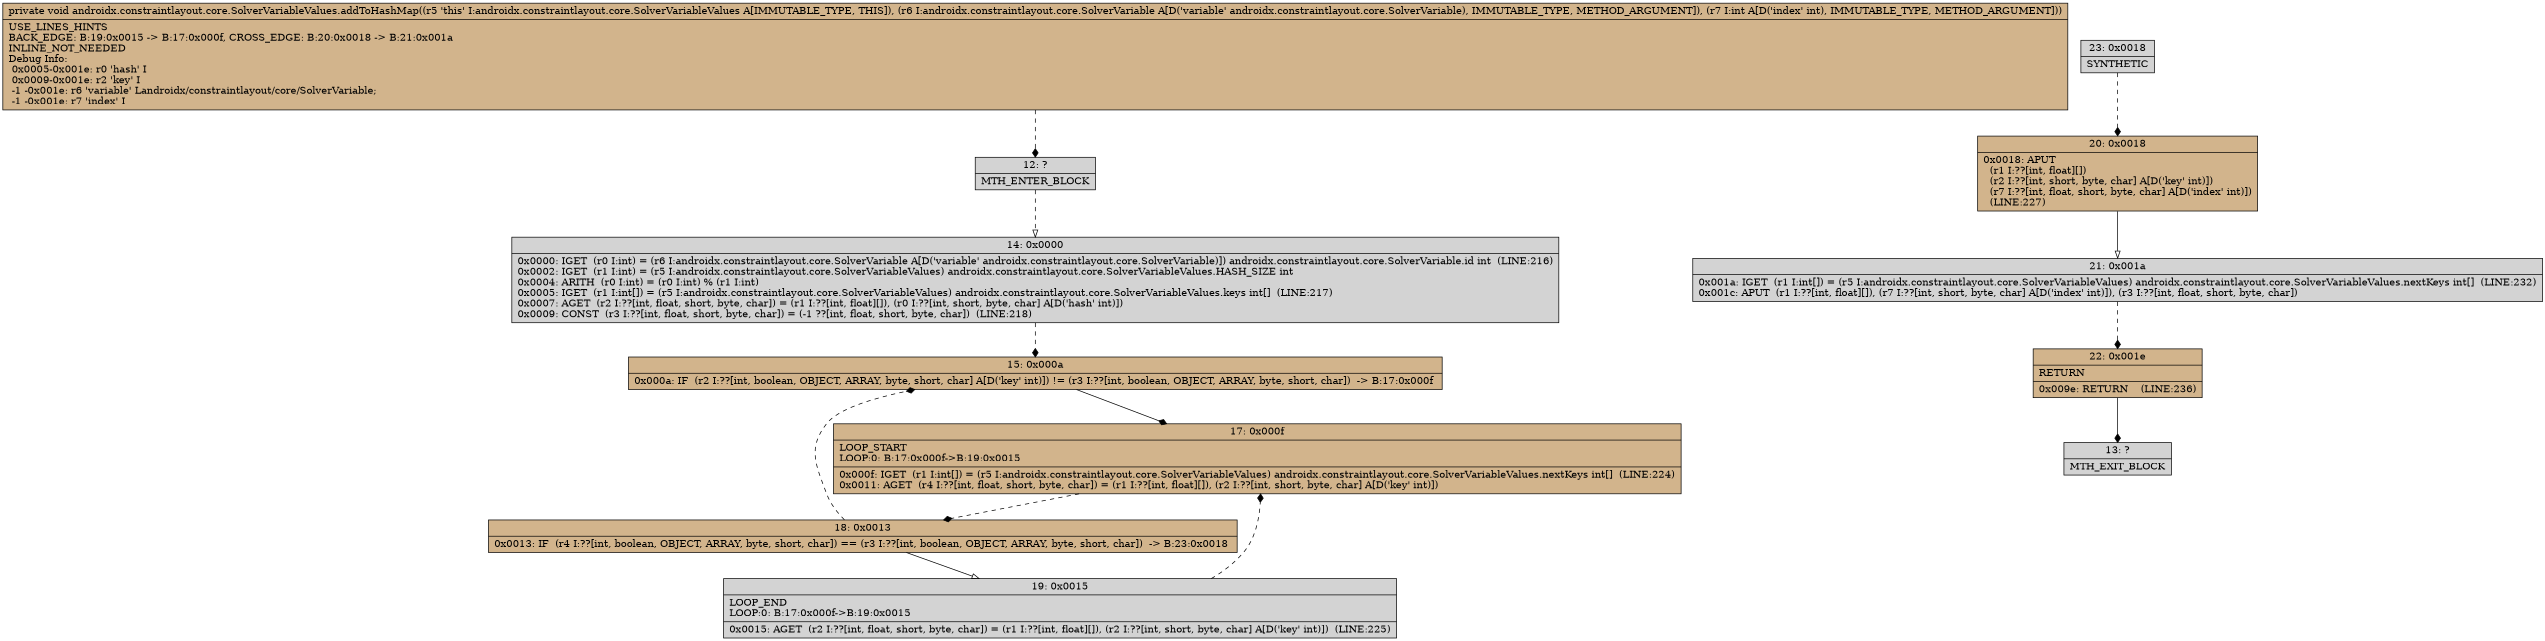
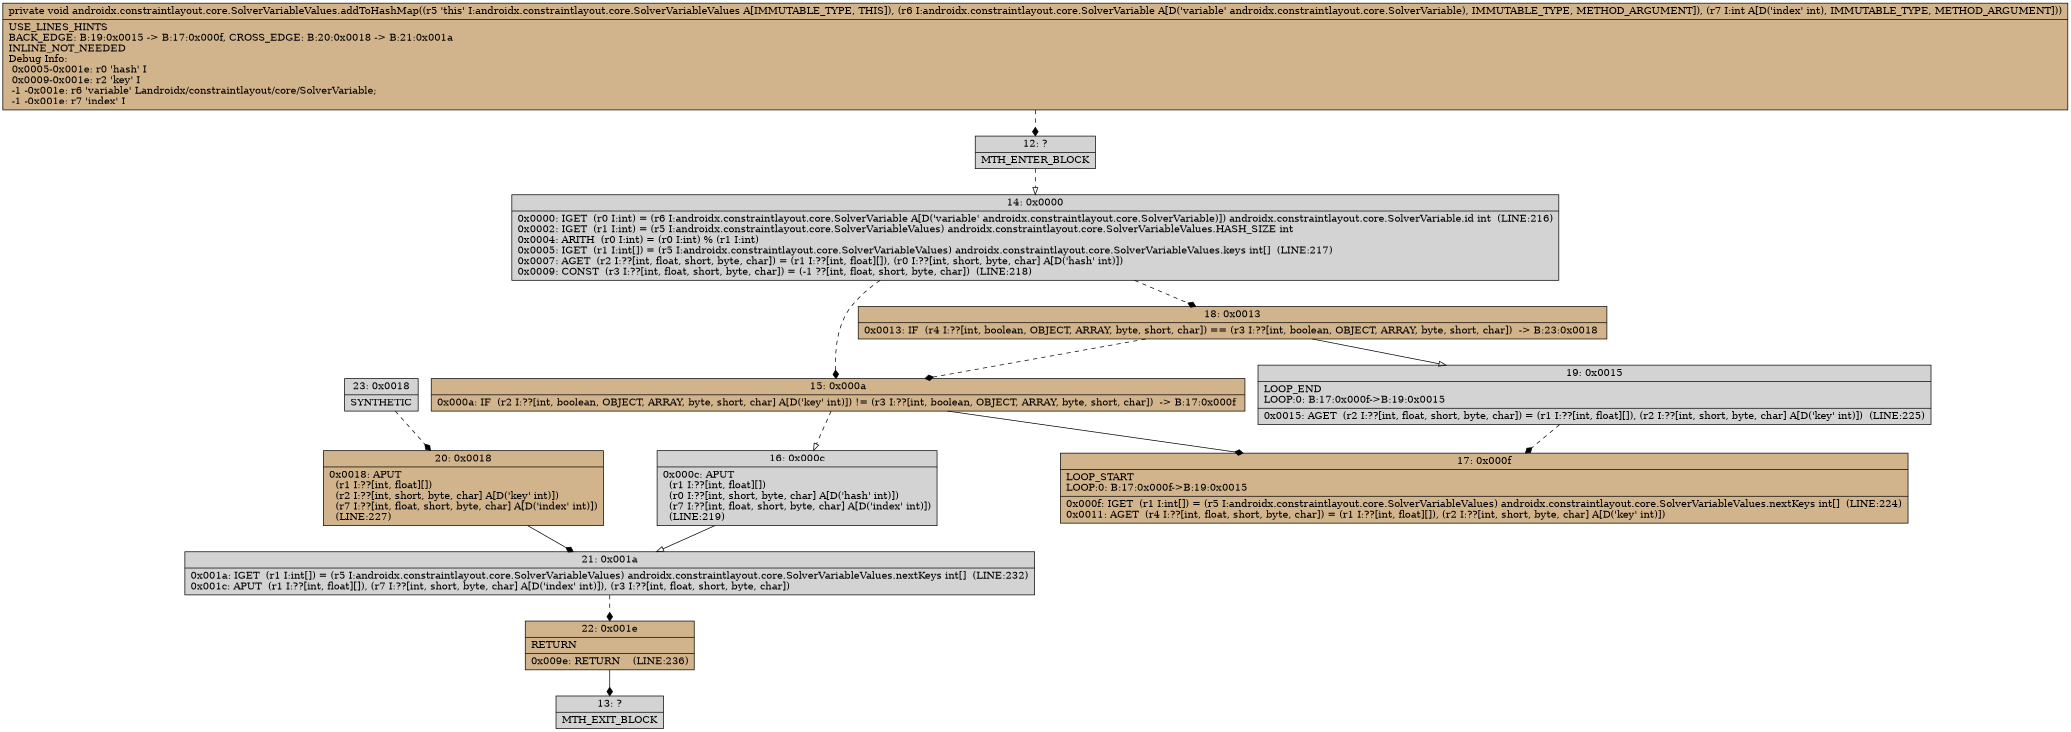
(2118, 231) -> (547, 537)
none -> (797, 488)
(1016, 506) -> (1161, 292)
